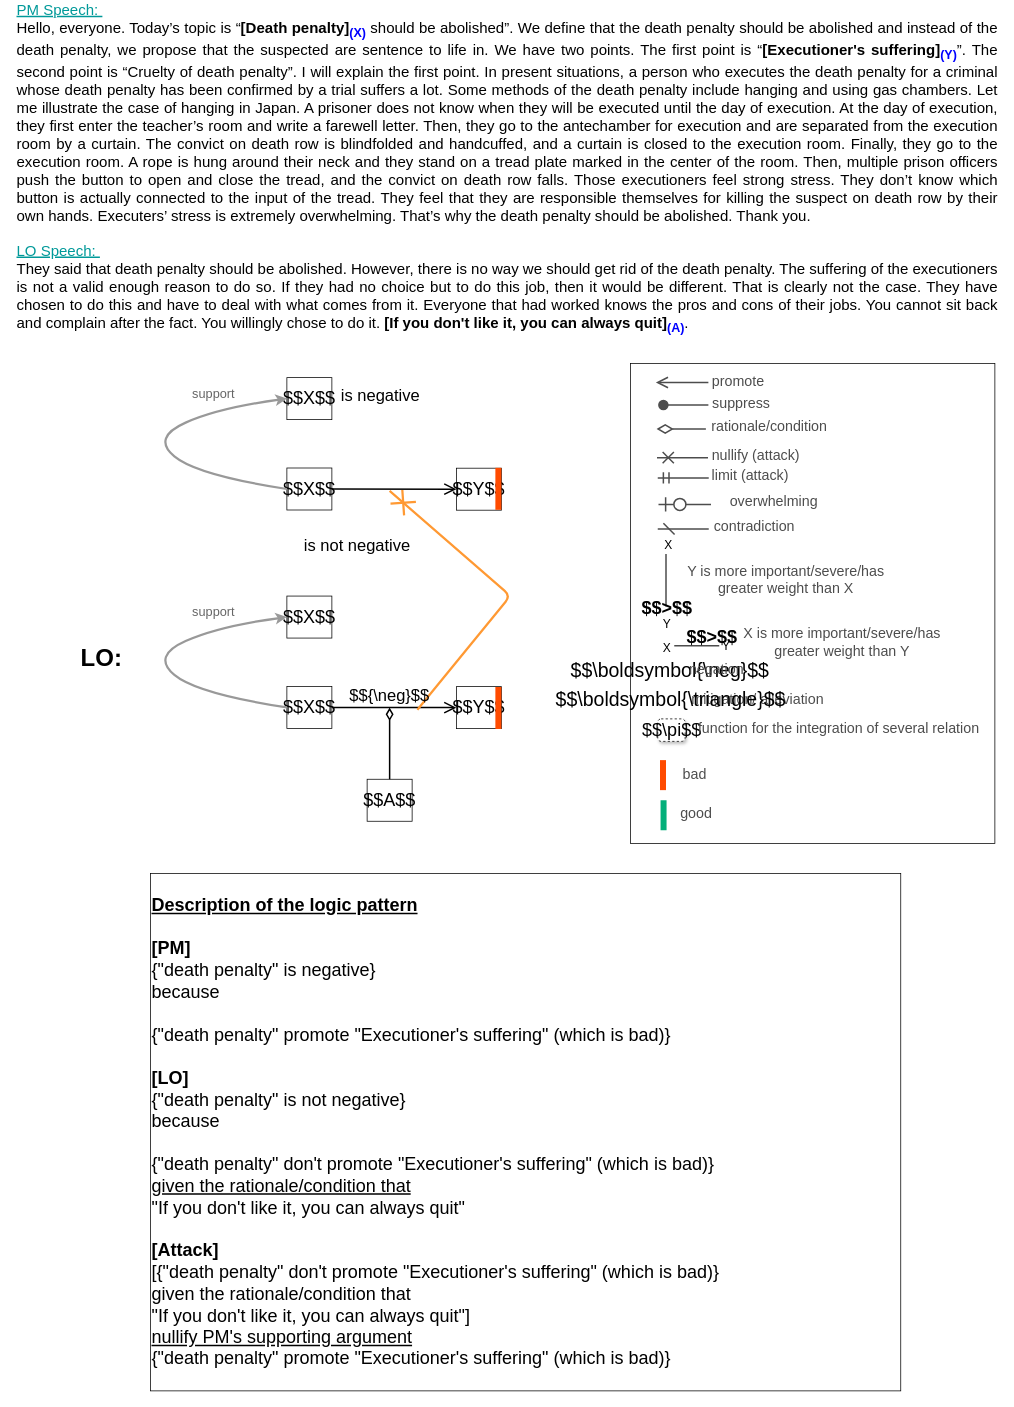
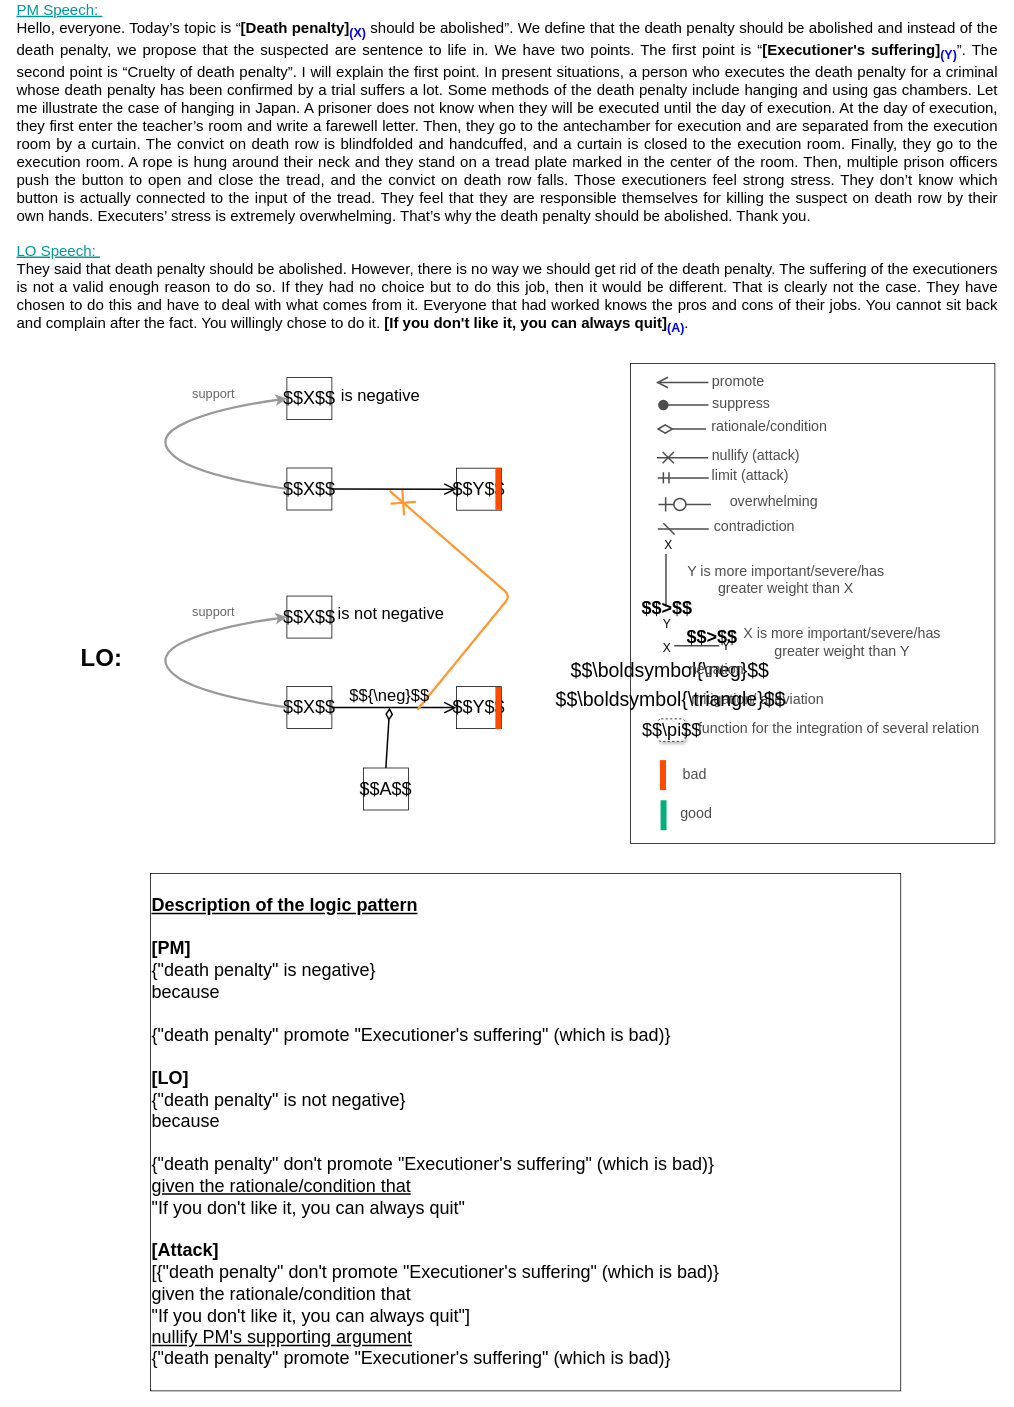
(357, 547) -> (391, 614)
(390, 800) -> (386, 789)
